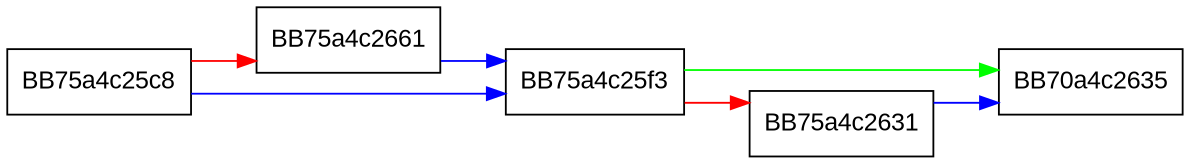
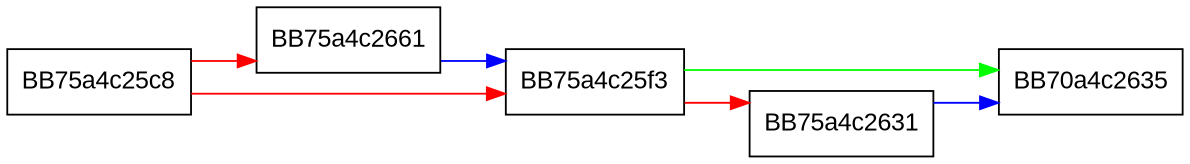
(339, 94) -> (339, 94)
